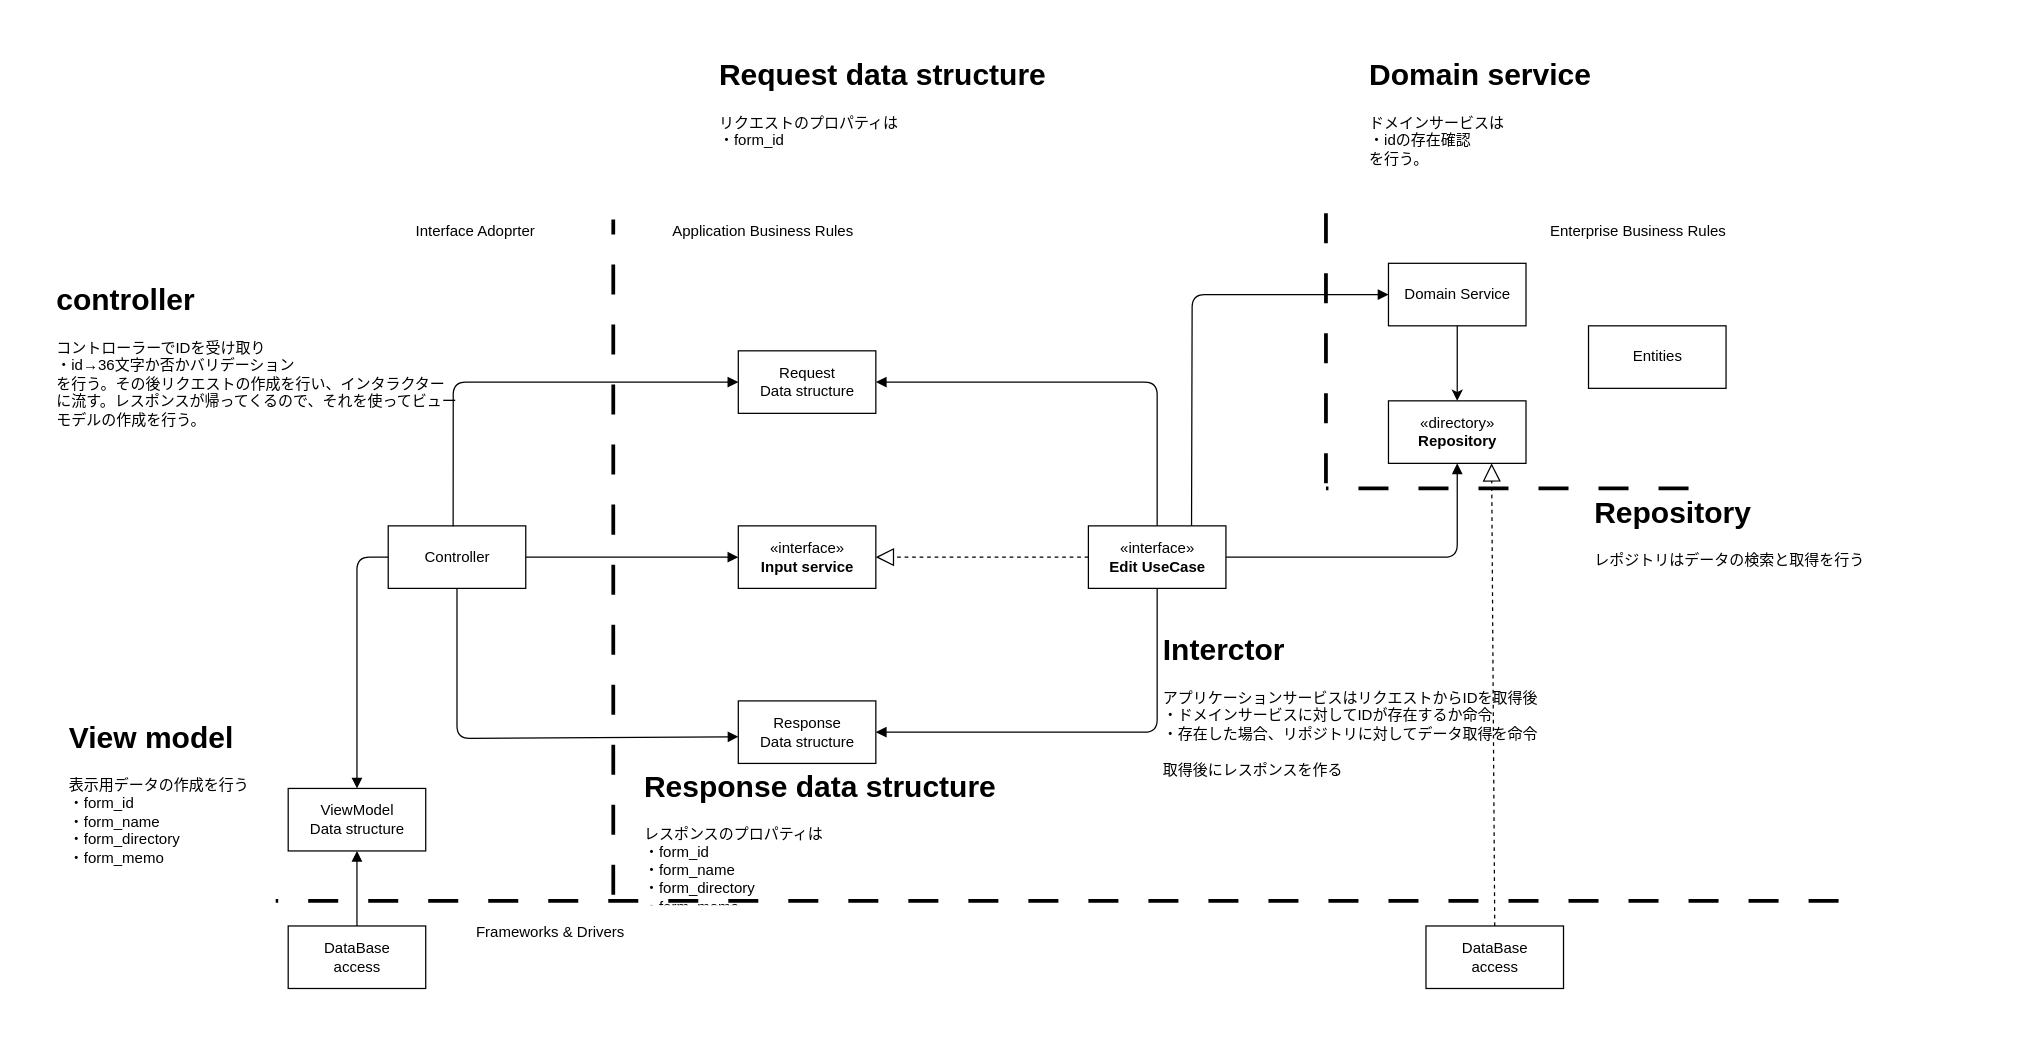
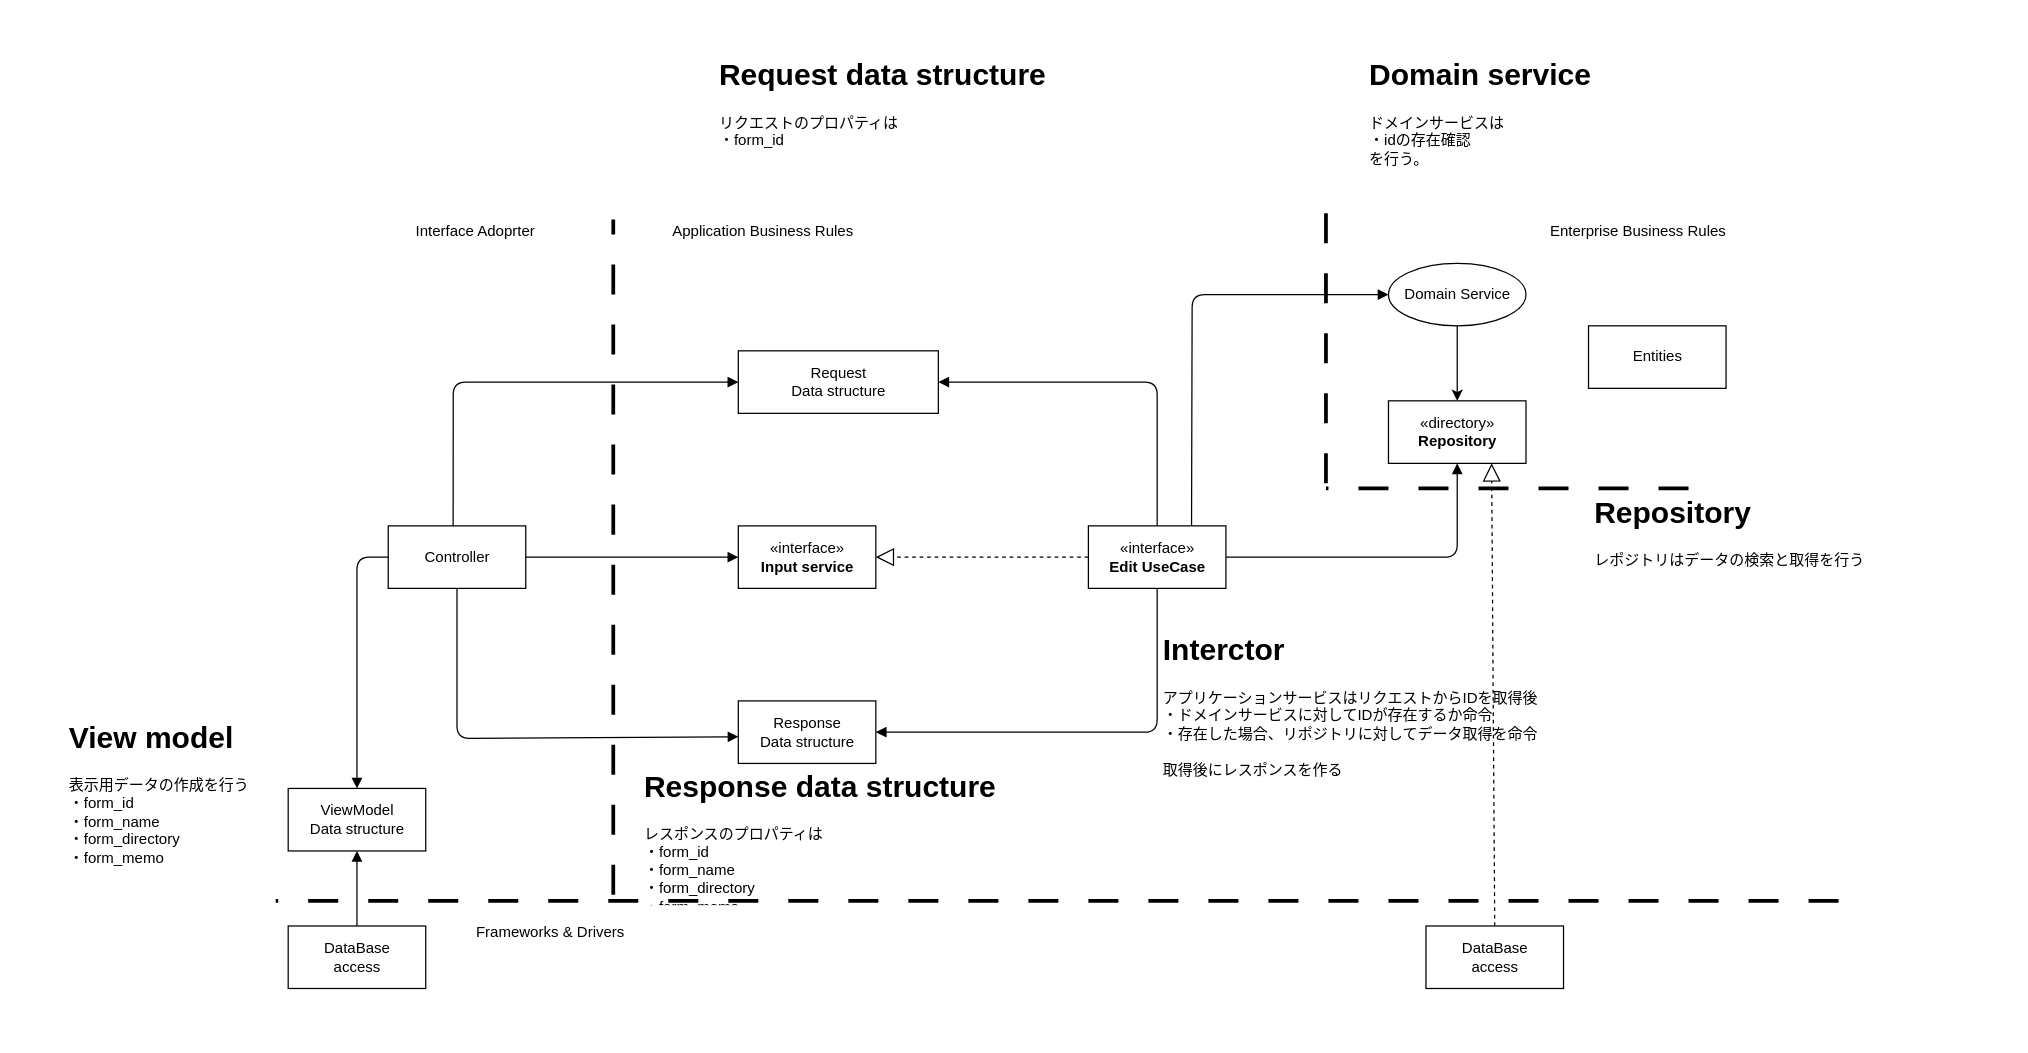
(1457, 294) -> (1457, 294)
(257, 369) -> none
(807, 382) -> (838, 382)
